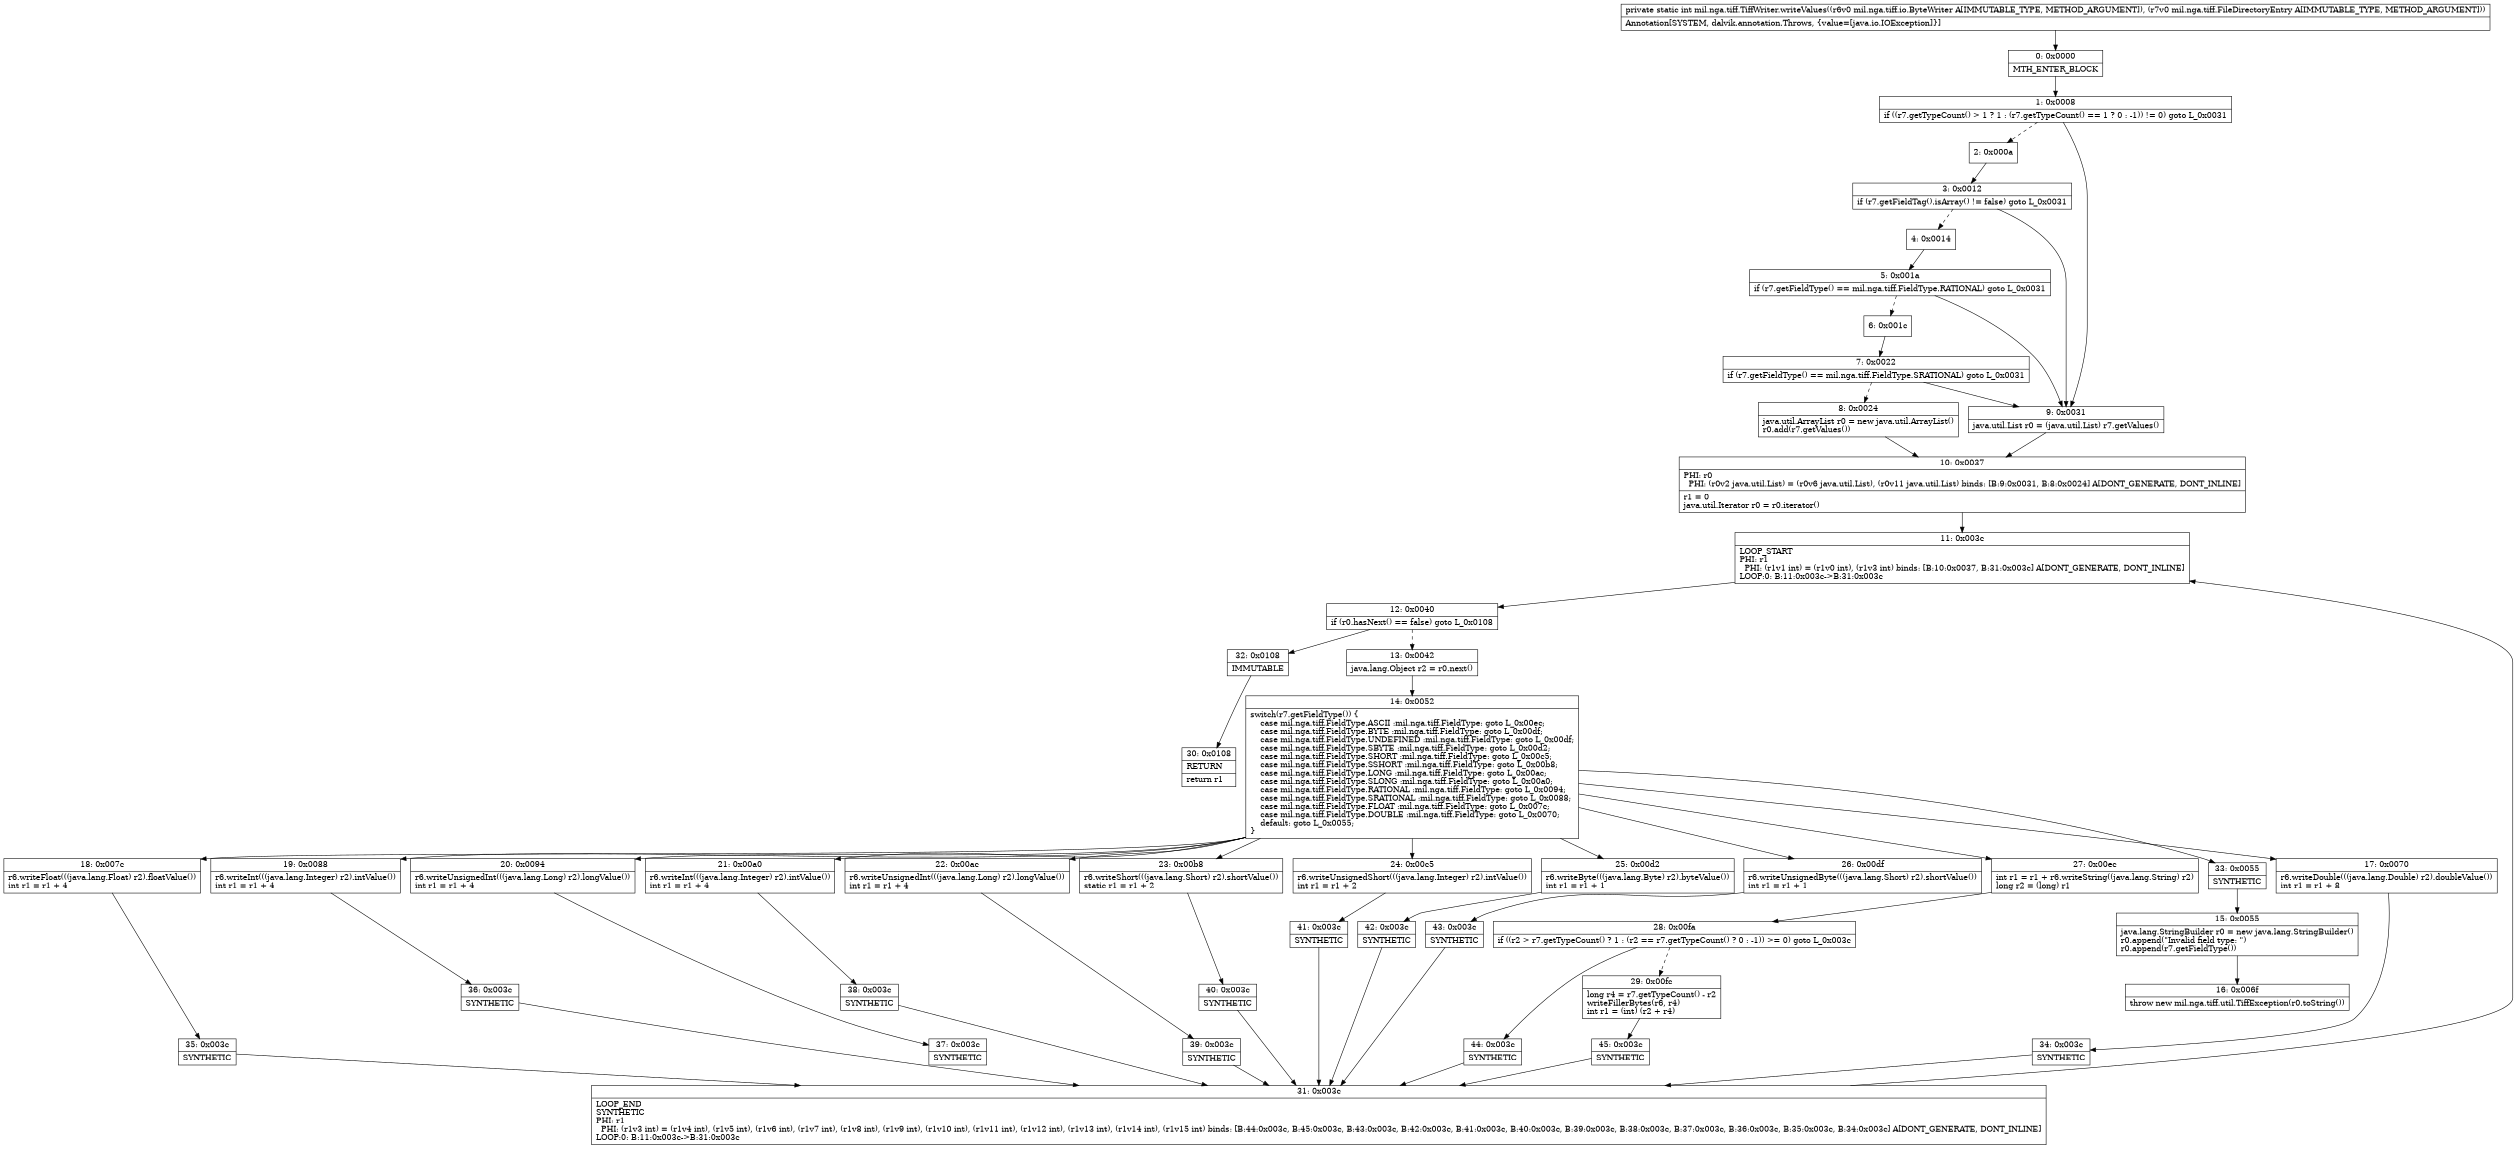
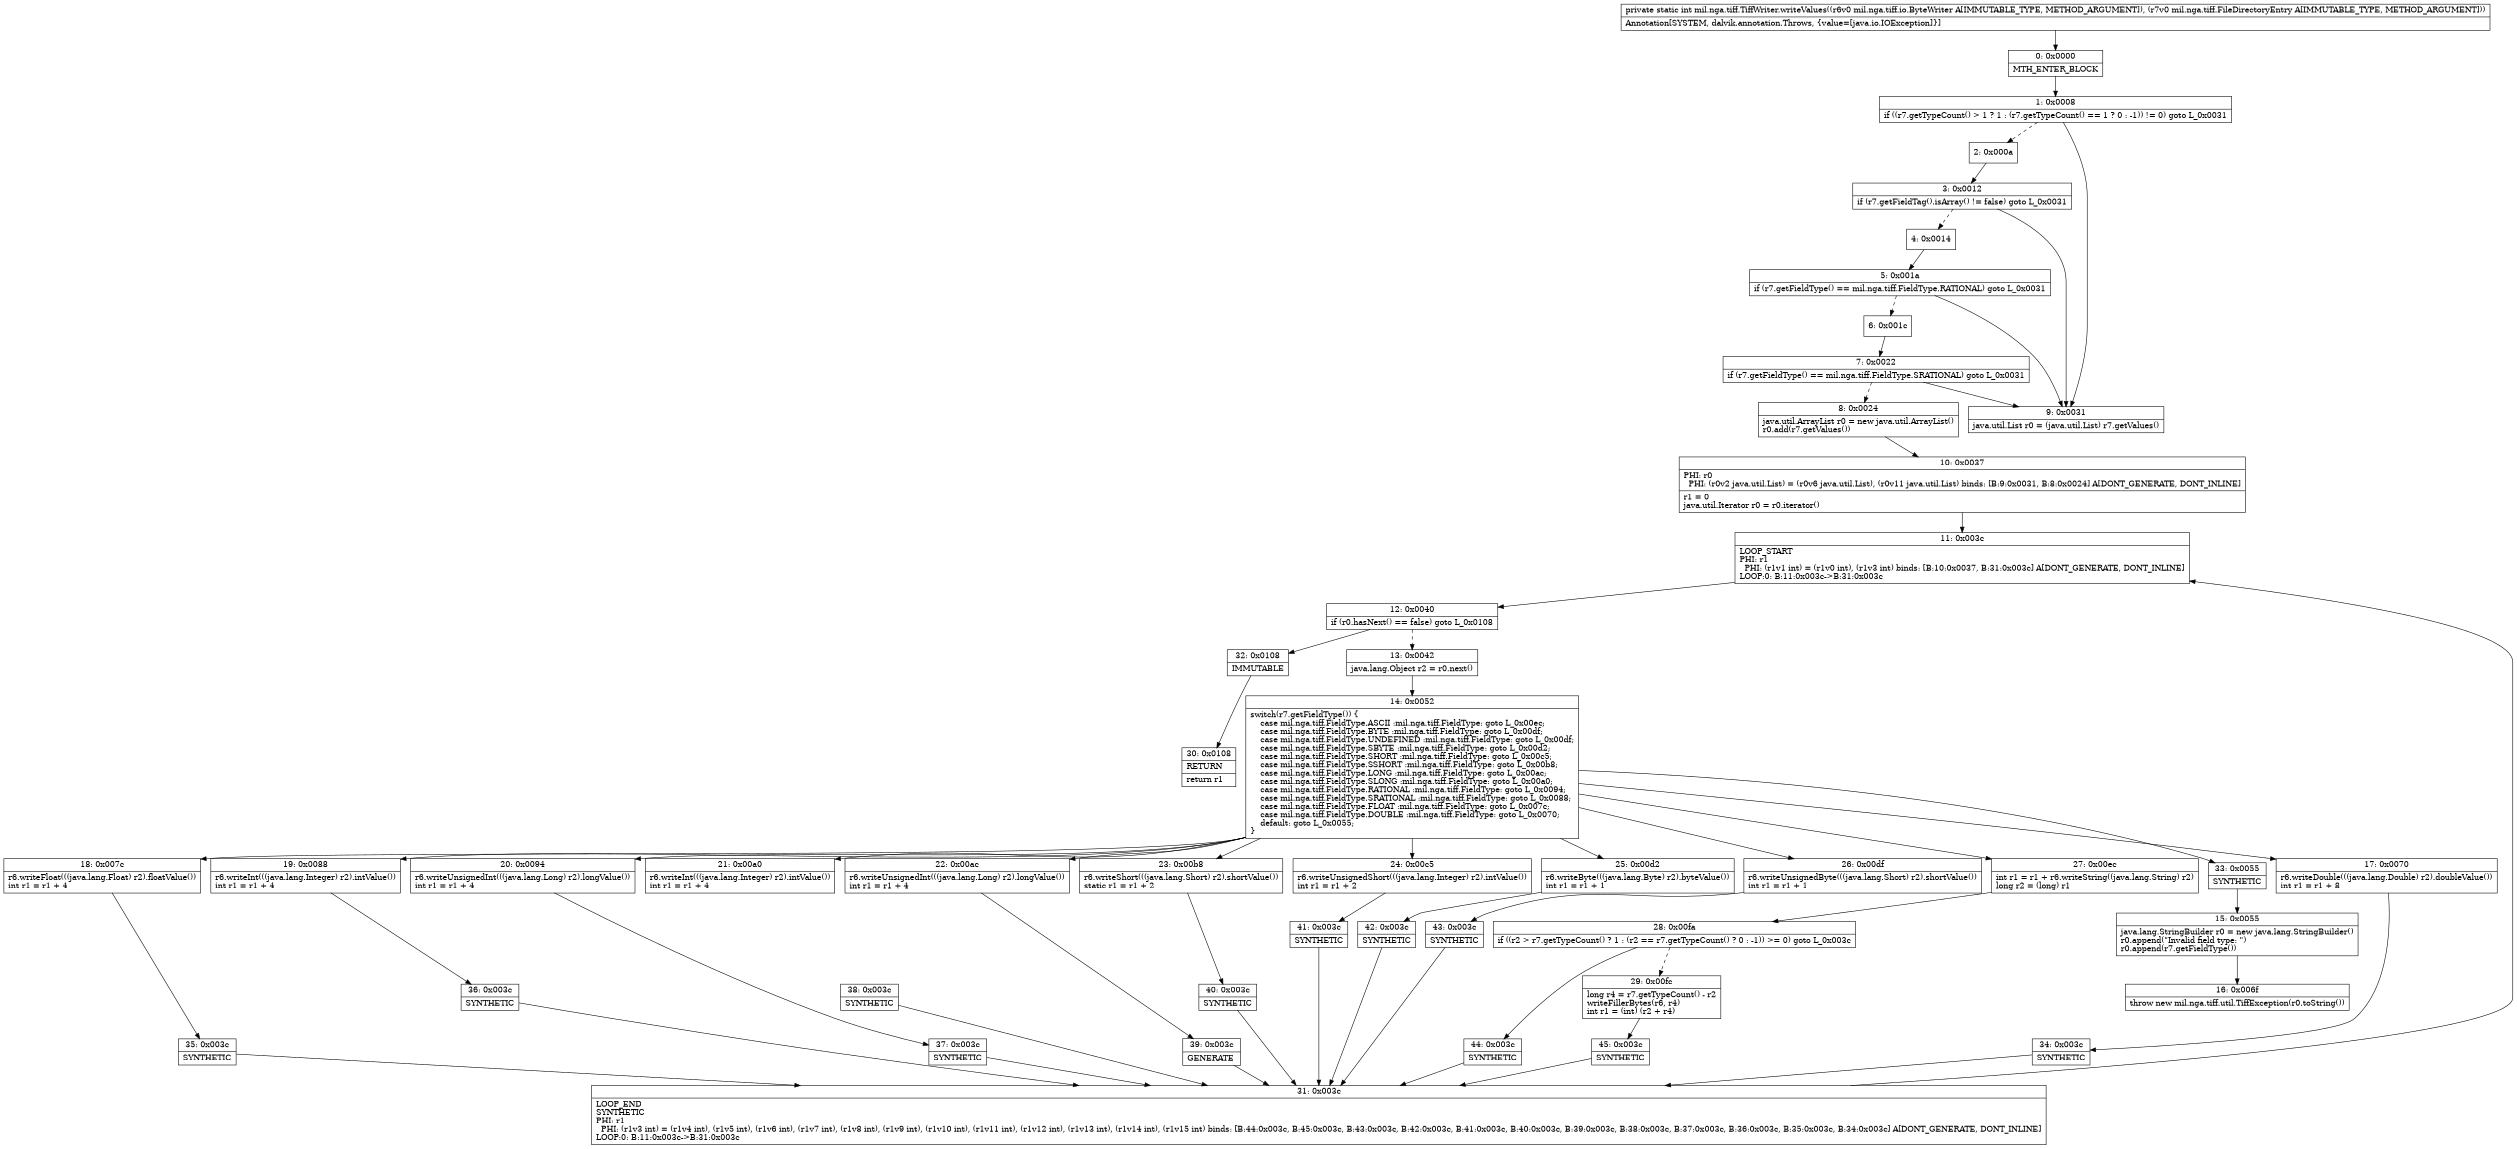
(2028, 443) -> none
(805, 937) -> none
(1212, 1058) -> (1211, 1058)
none -> (1066, 1071)
